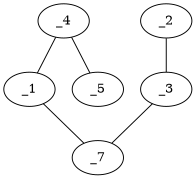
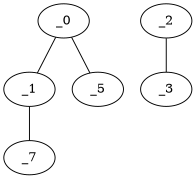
(64, 21) -> (64, 21)
(132, 123) -> none
